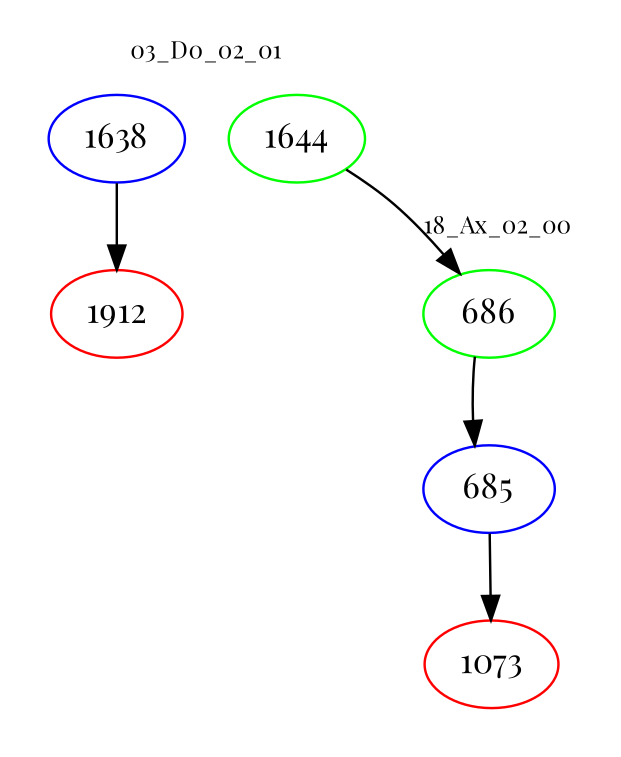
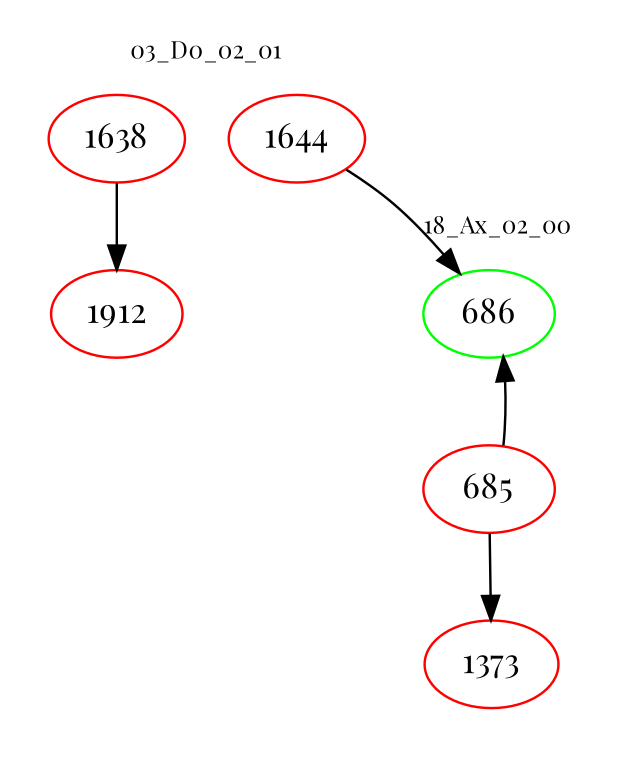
(117, 139) -> (117, 139)
(297, 139) -> (297, 139)
(473, 389) -> (505, 414)
(489, 489) -> (489, 489)
(492, 664) -> (492, 664)
